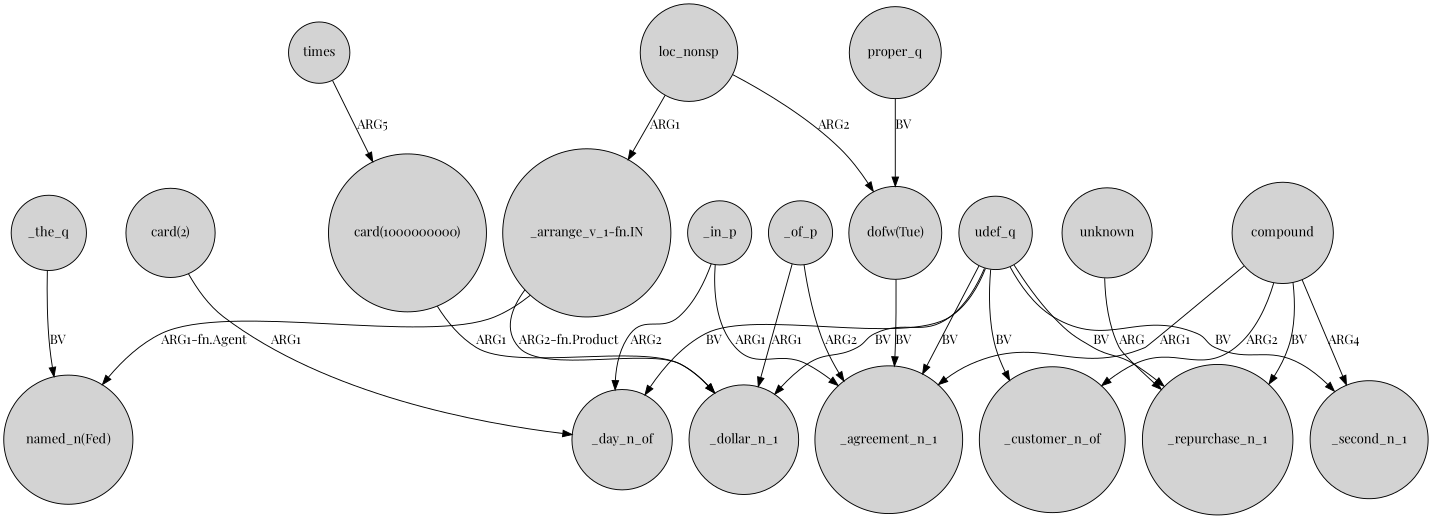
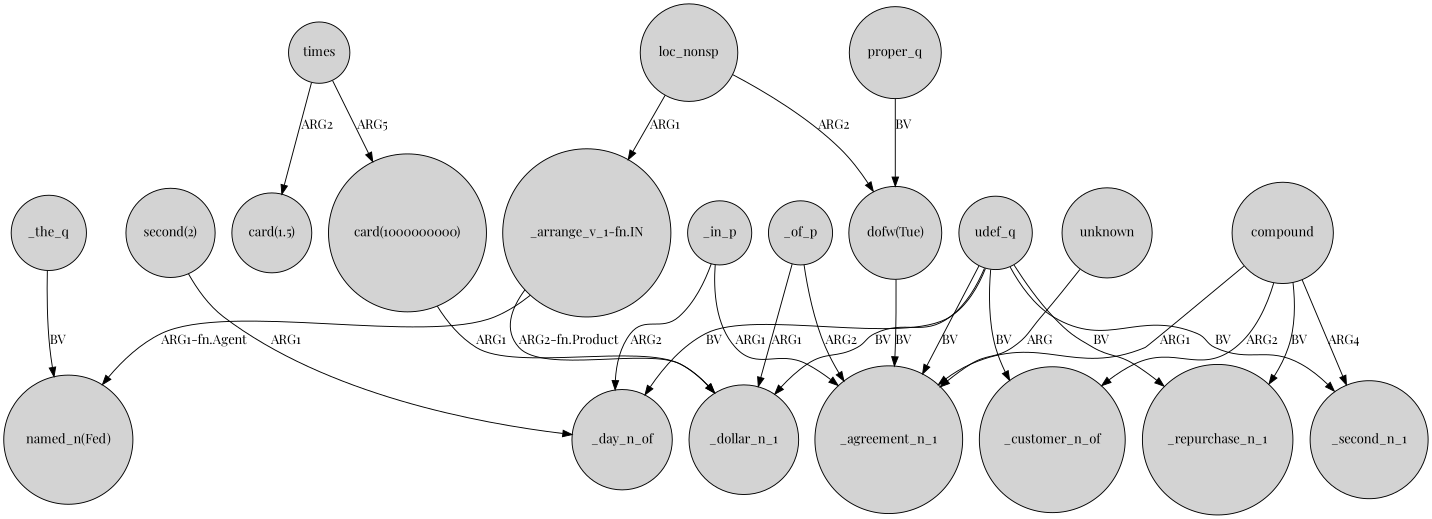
(171, 233) -> (171, 233)
none -> (272, 233)
(1115, 338) -> (1024, 338)
